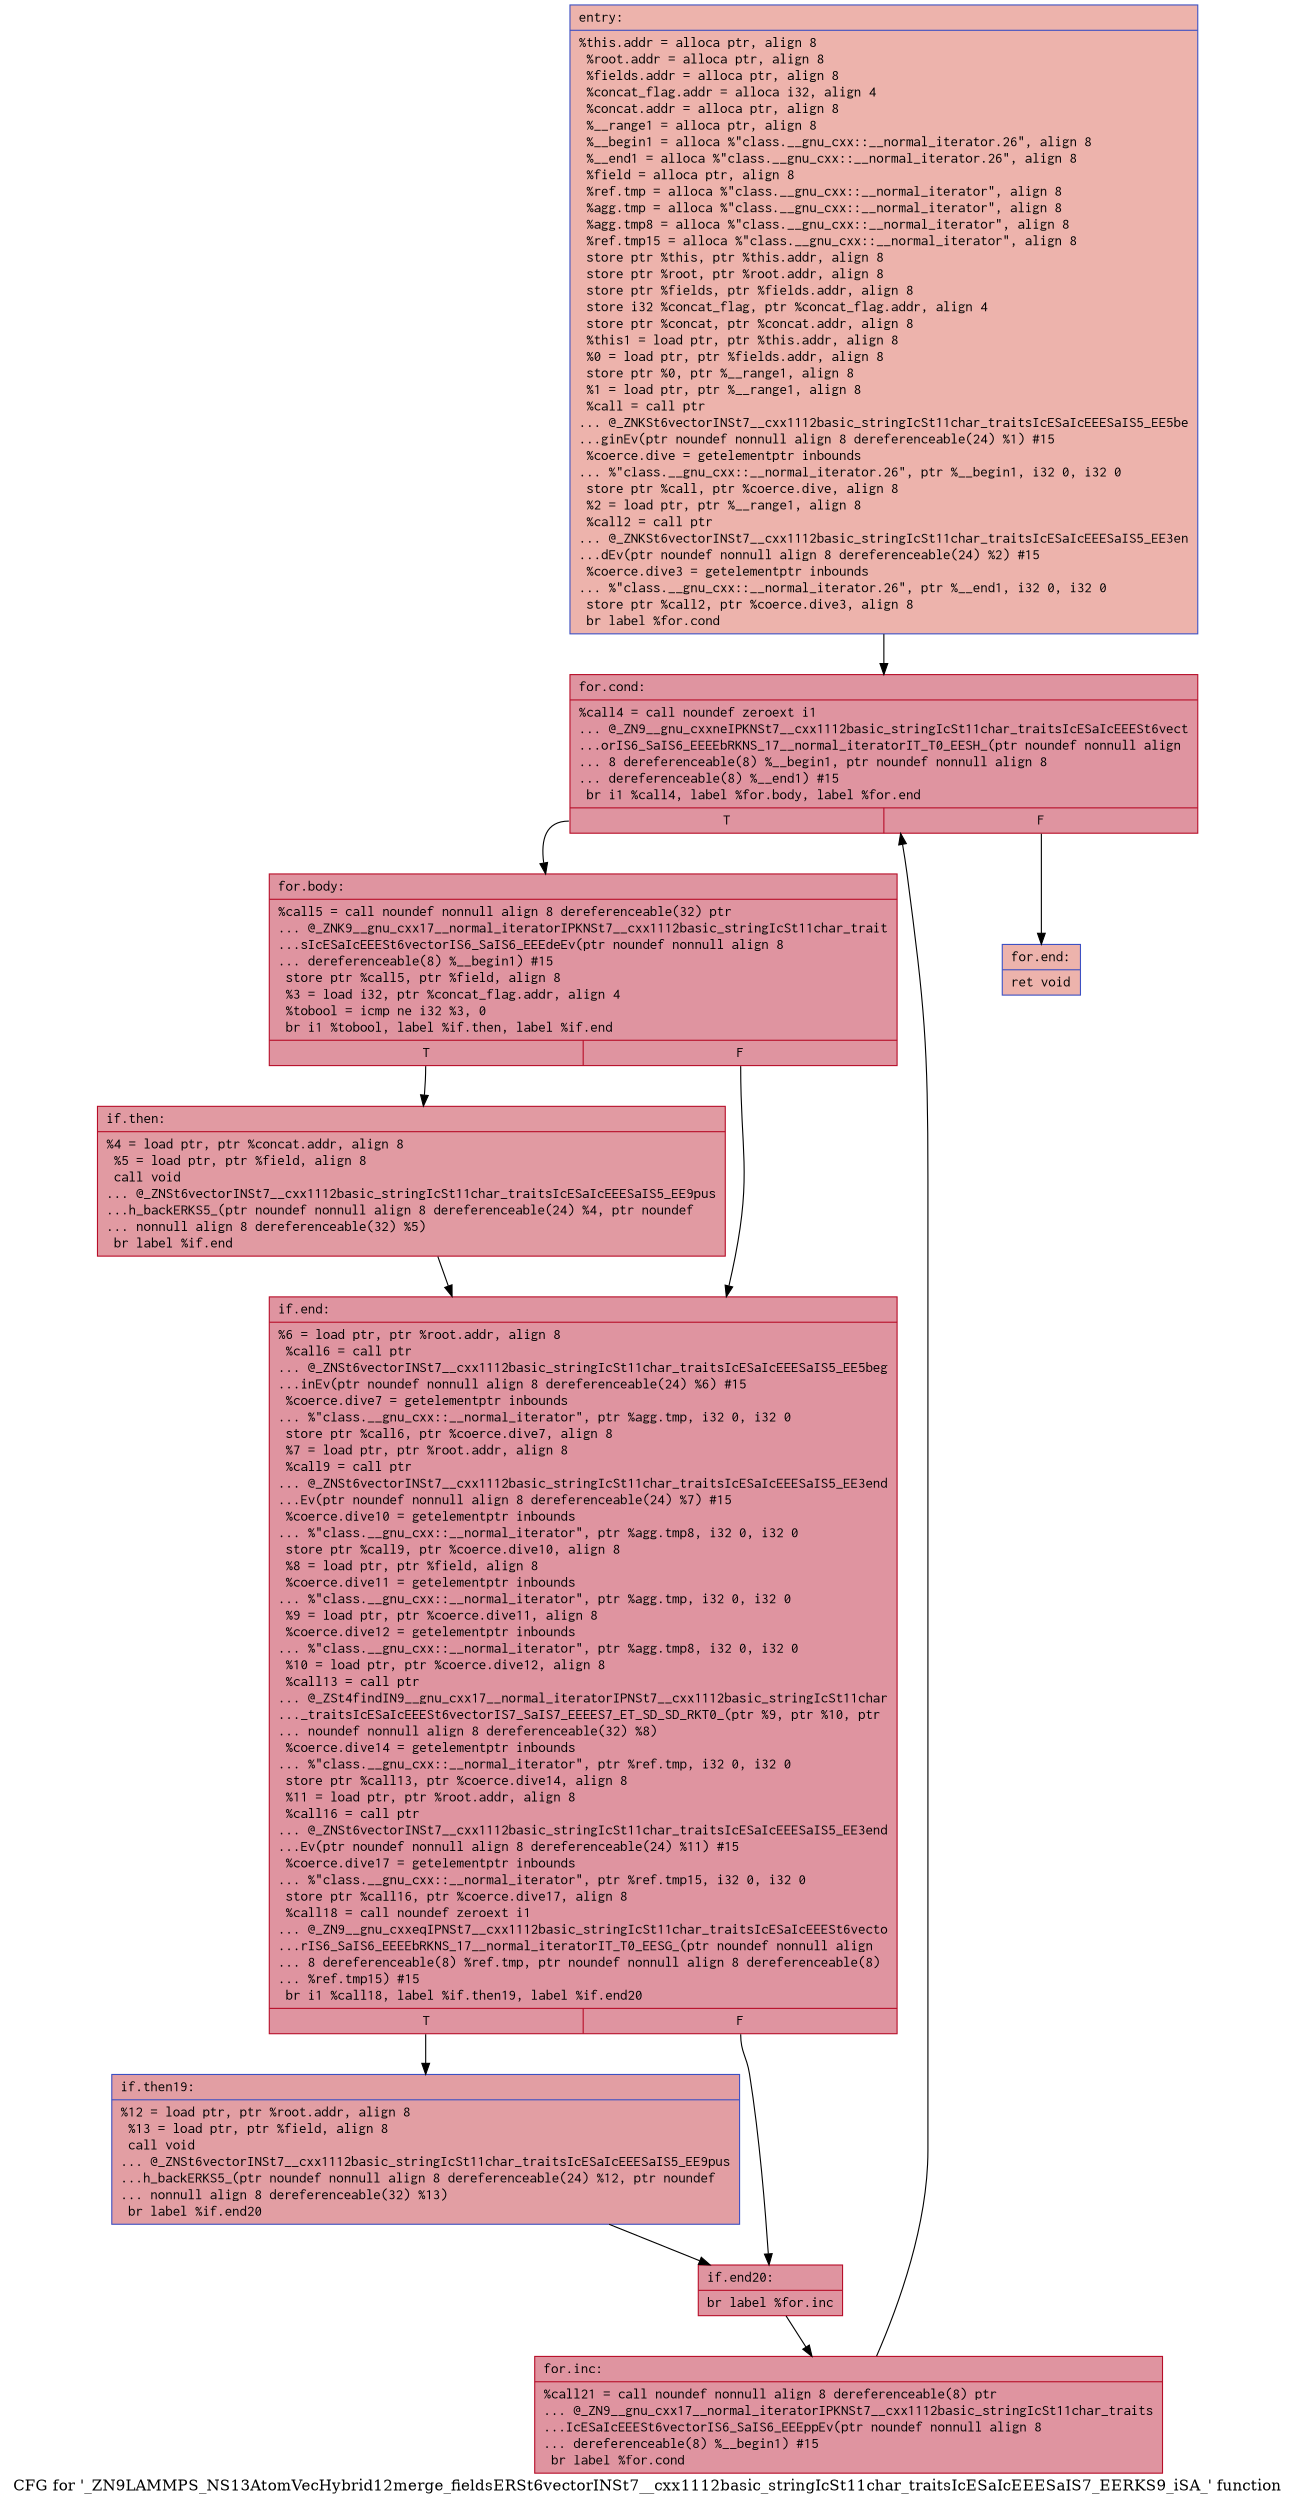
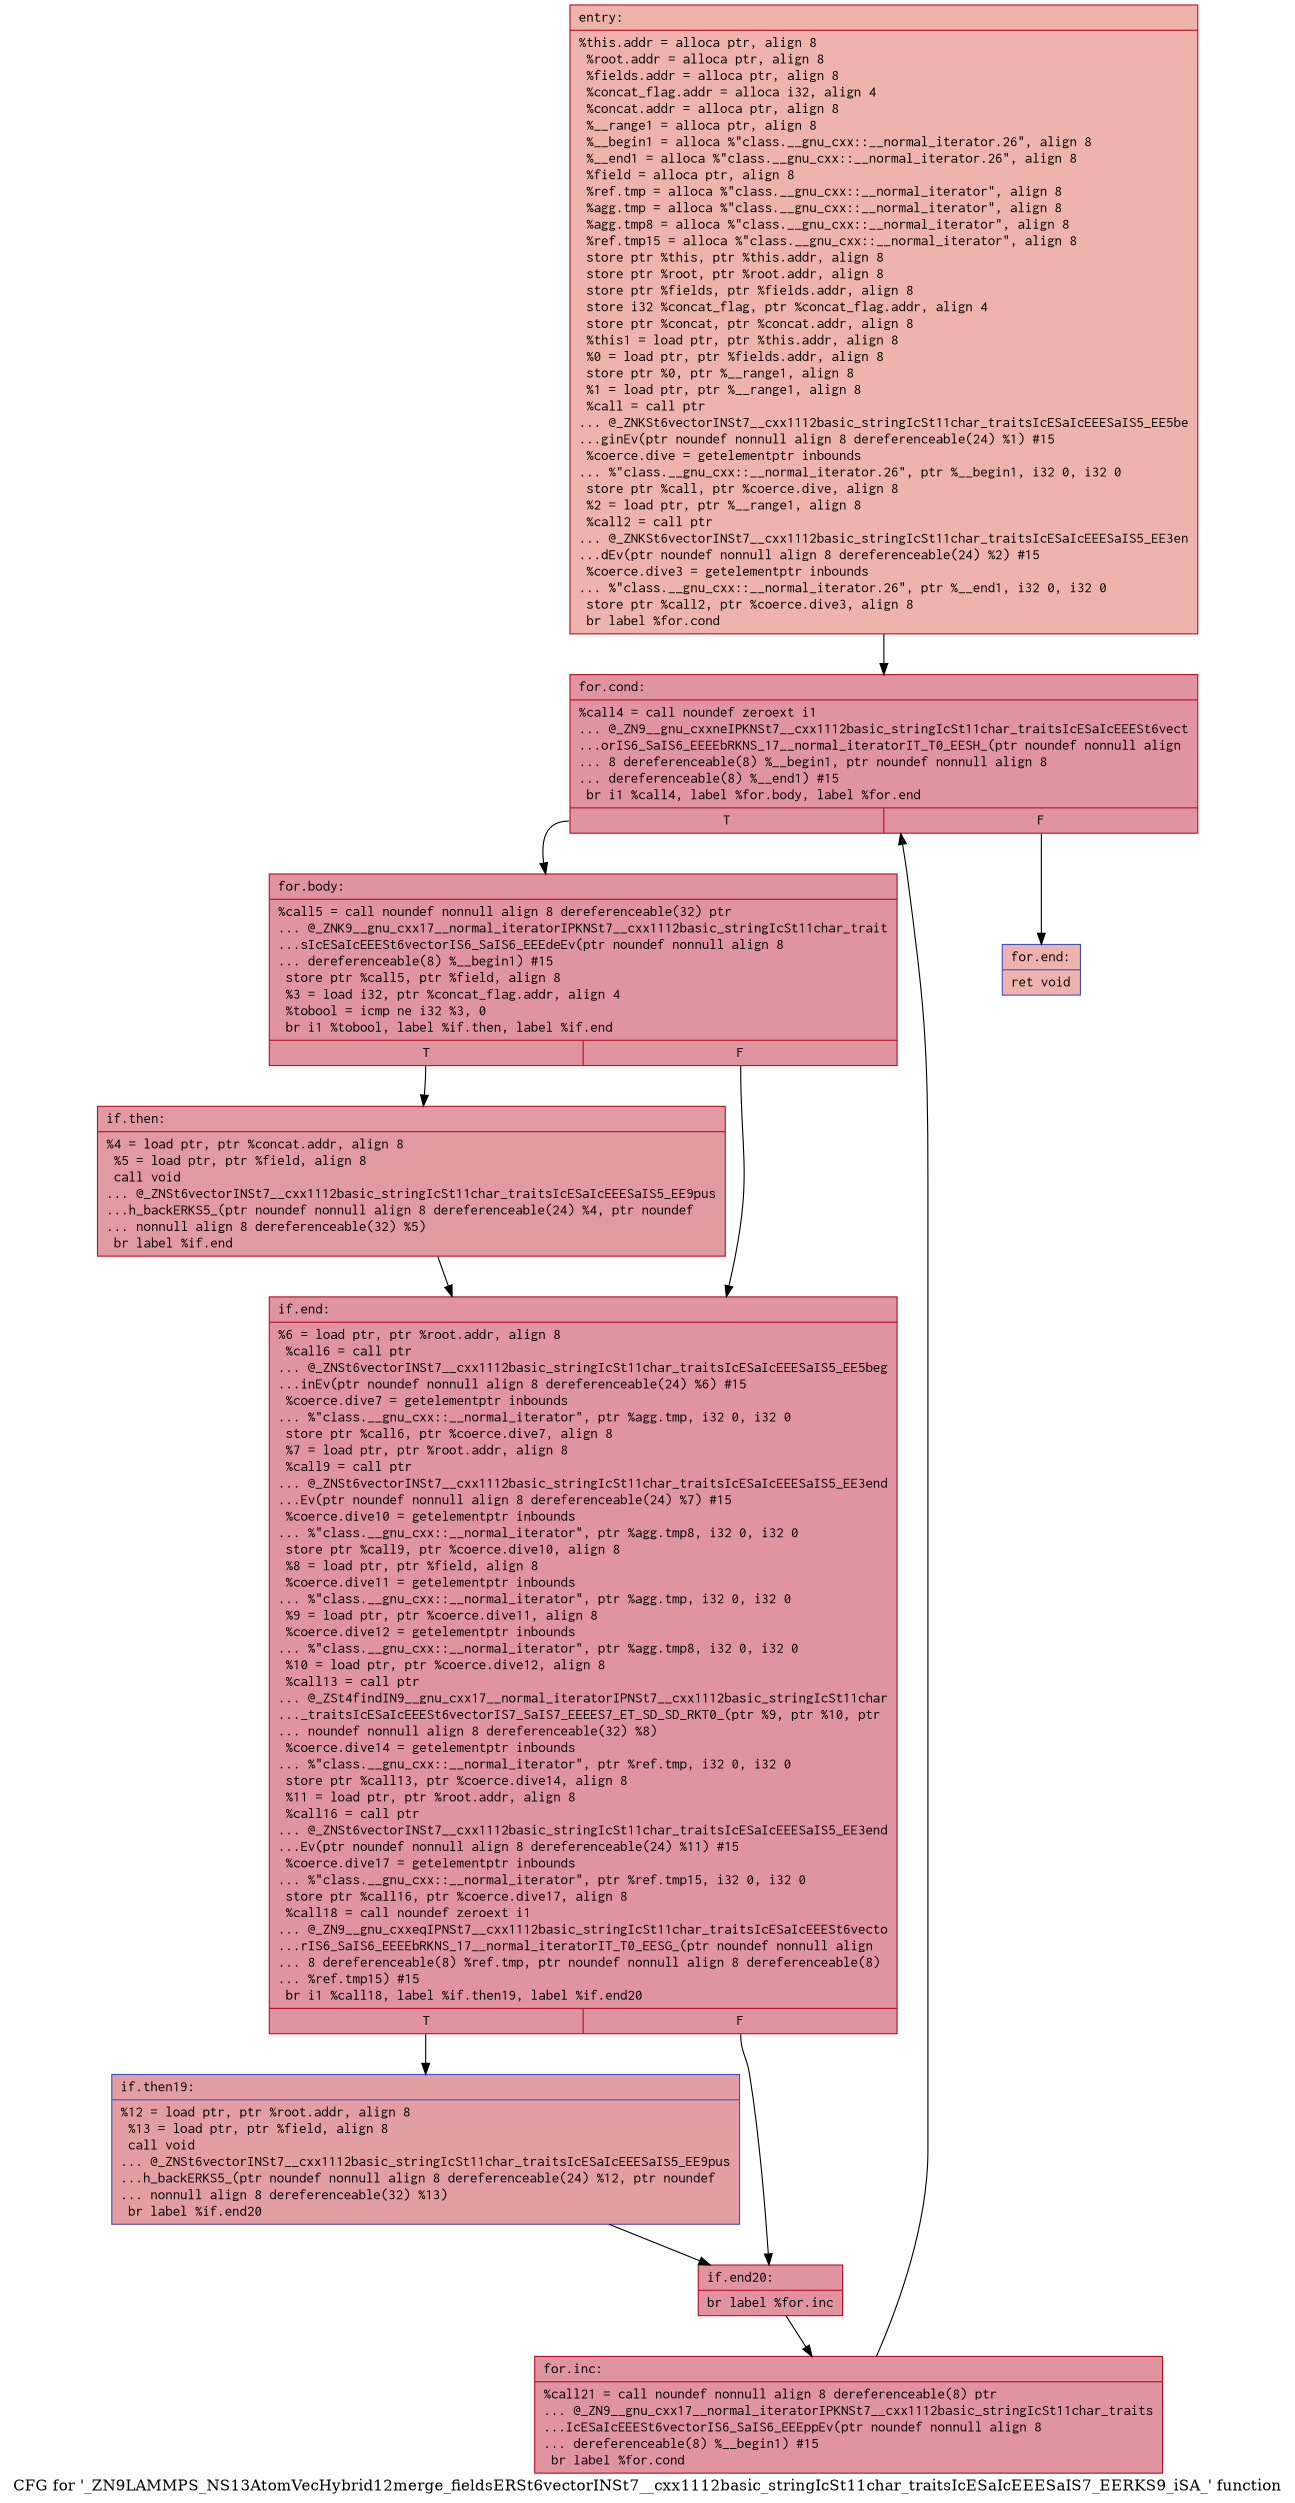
(884, 319) -> (884, 319)
